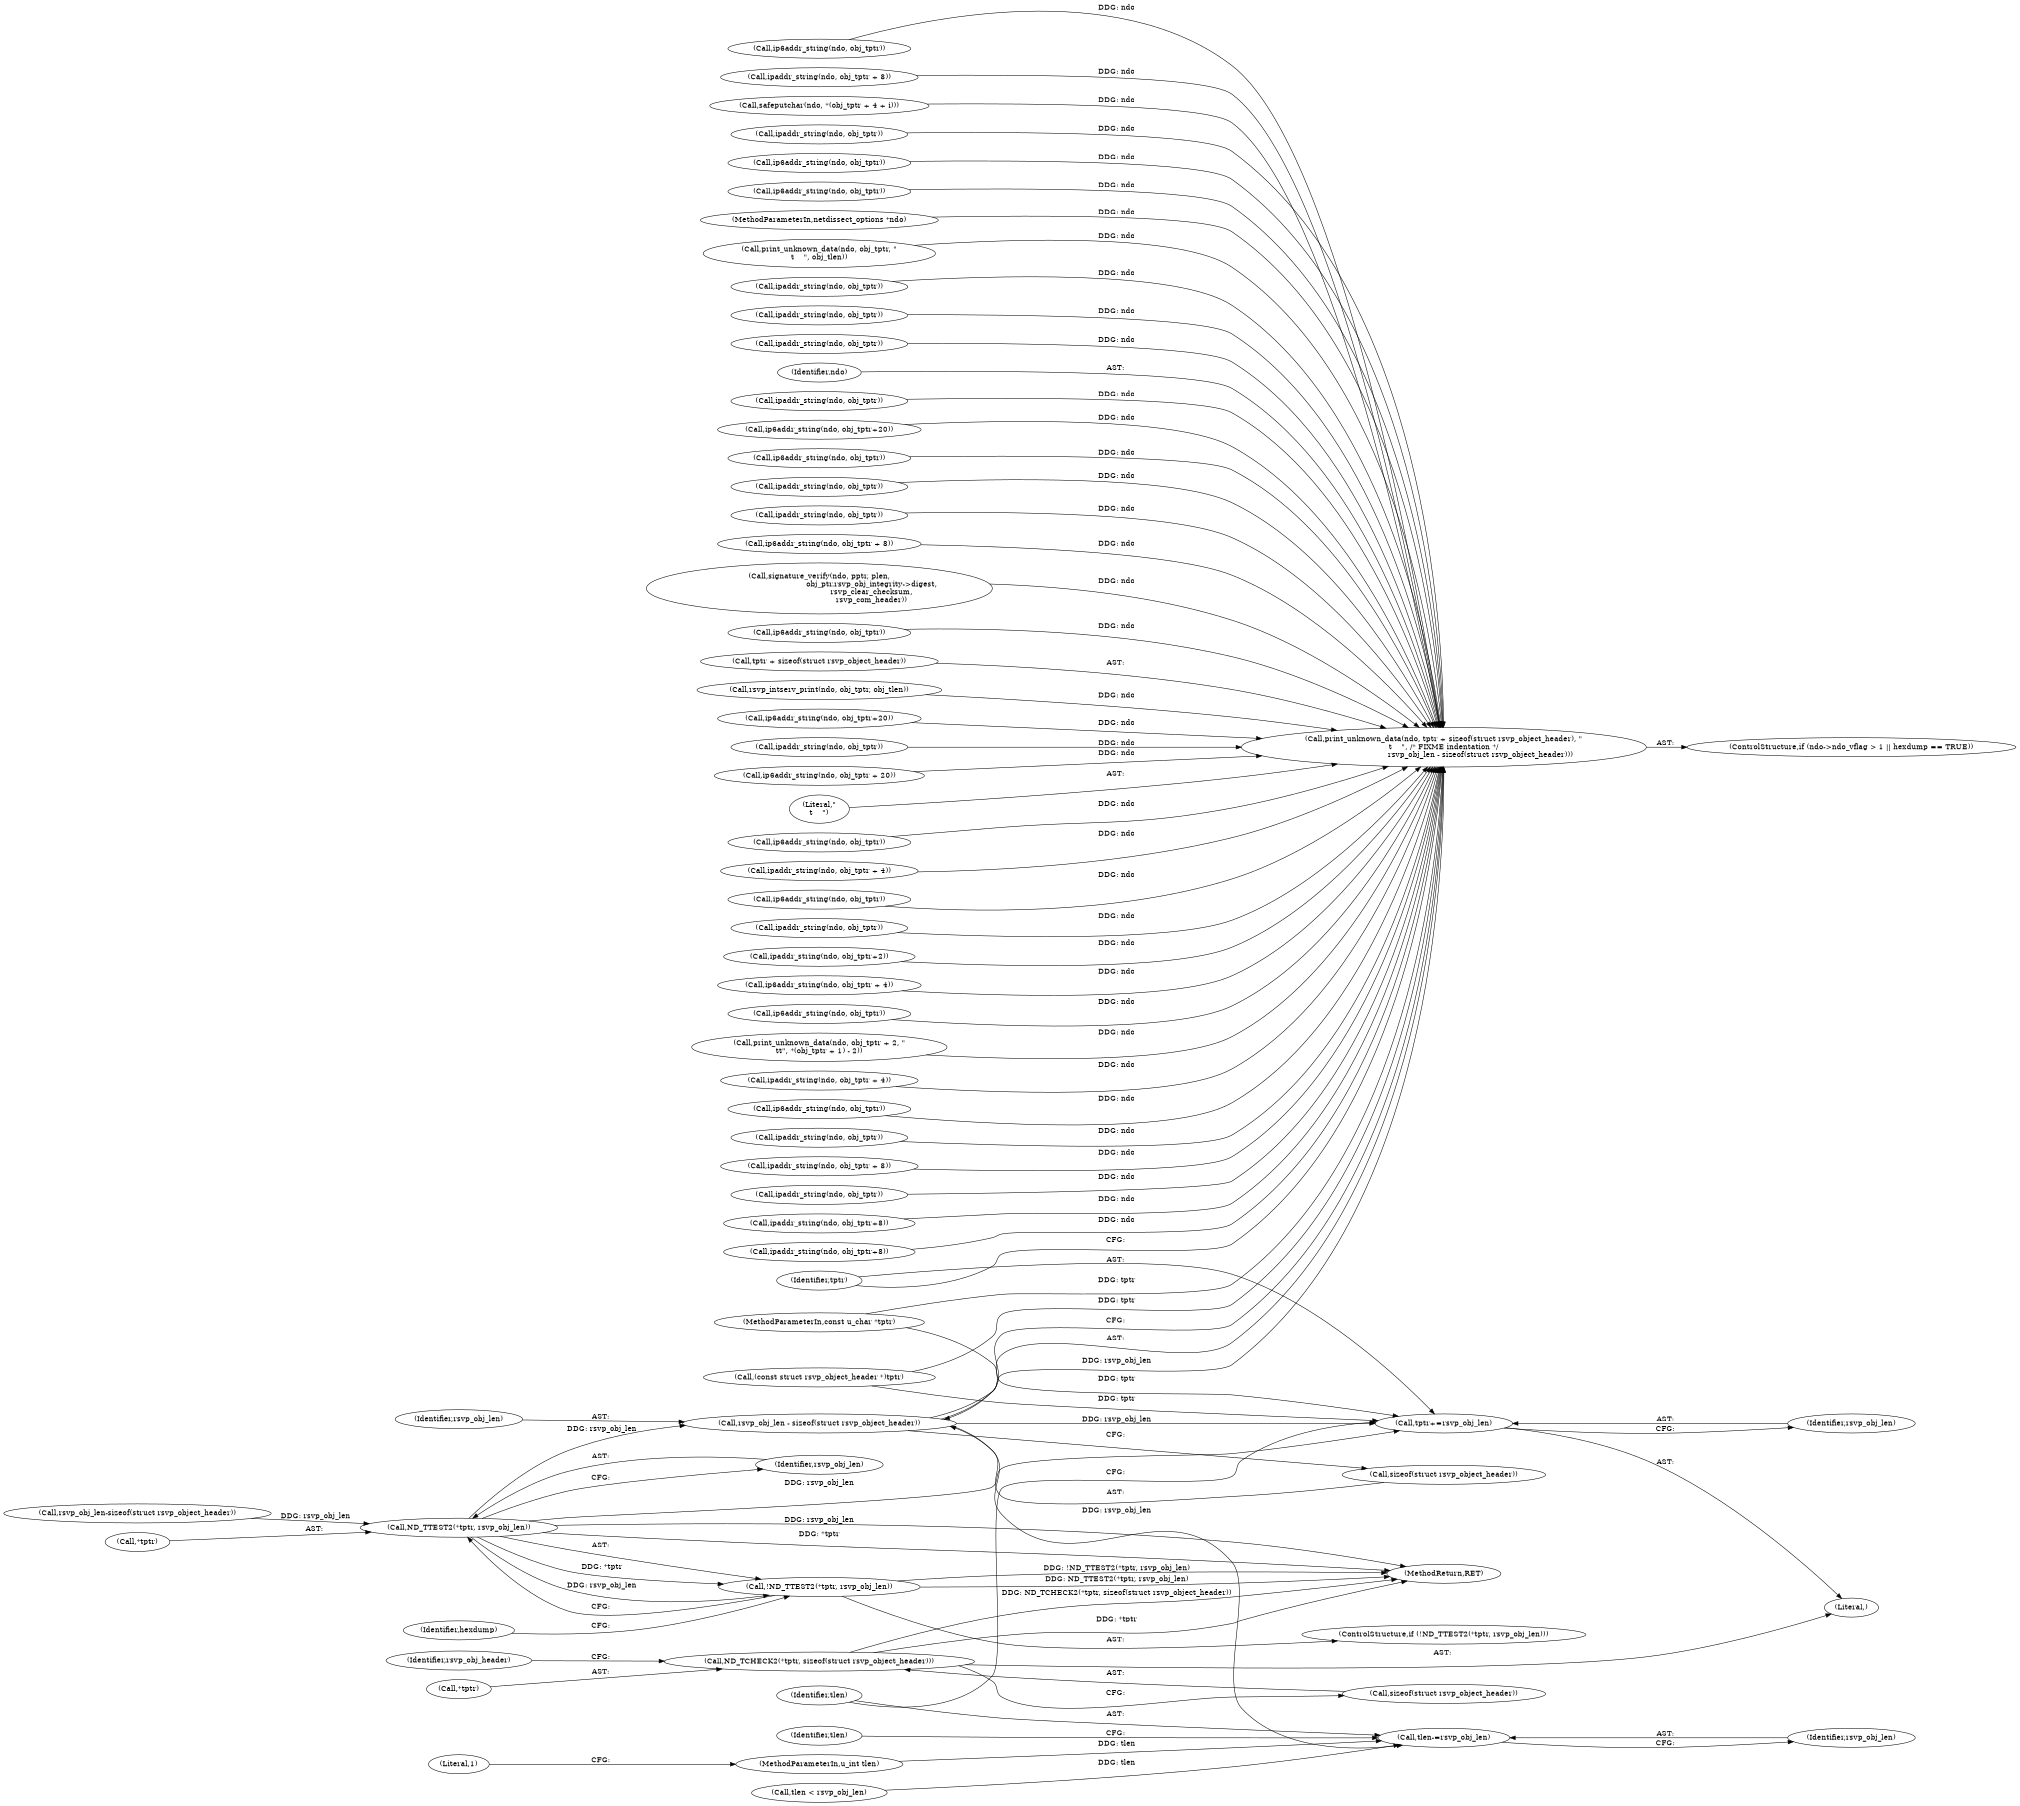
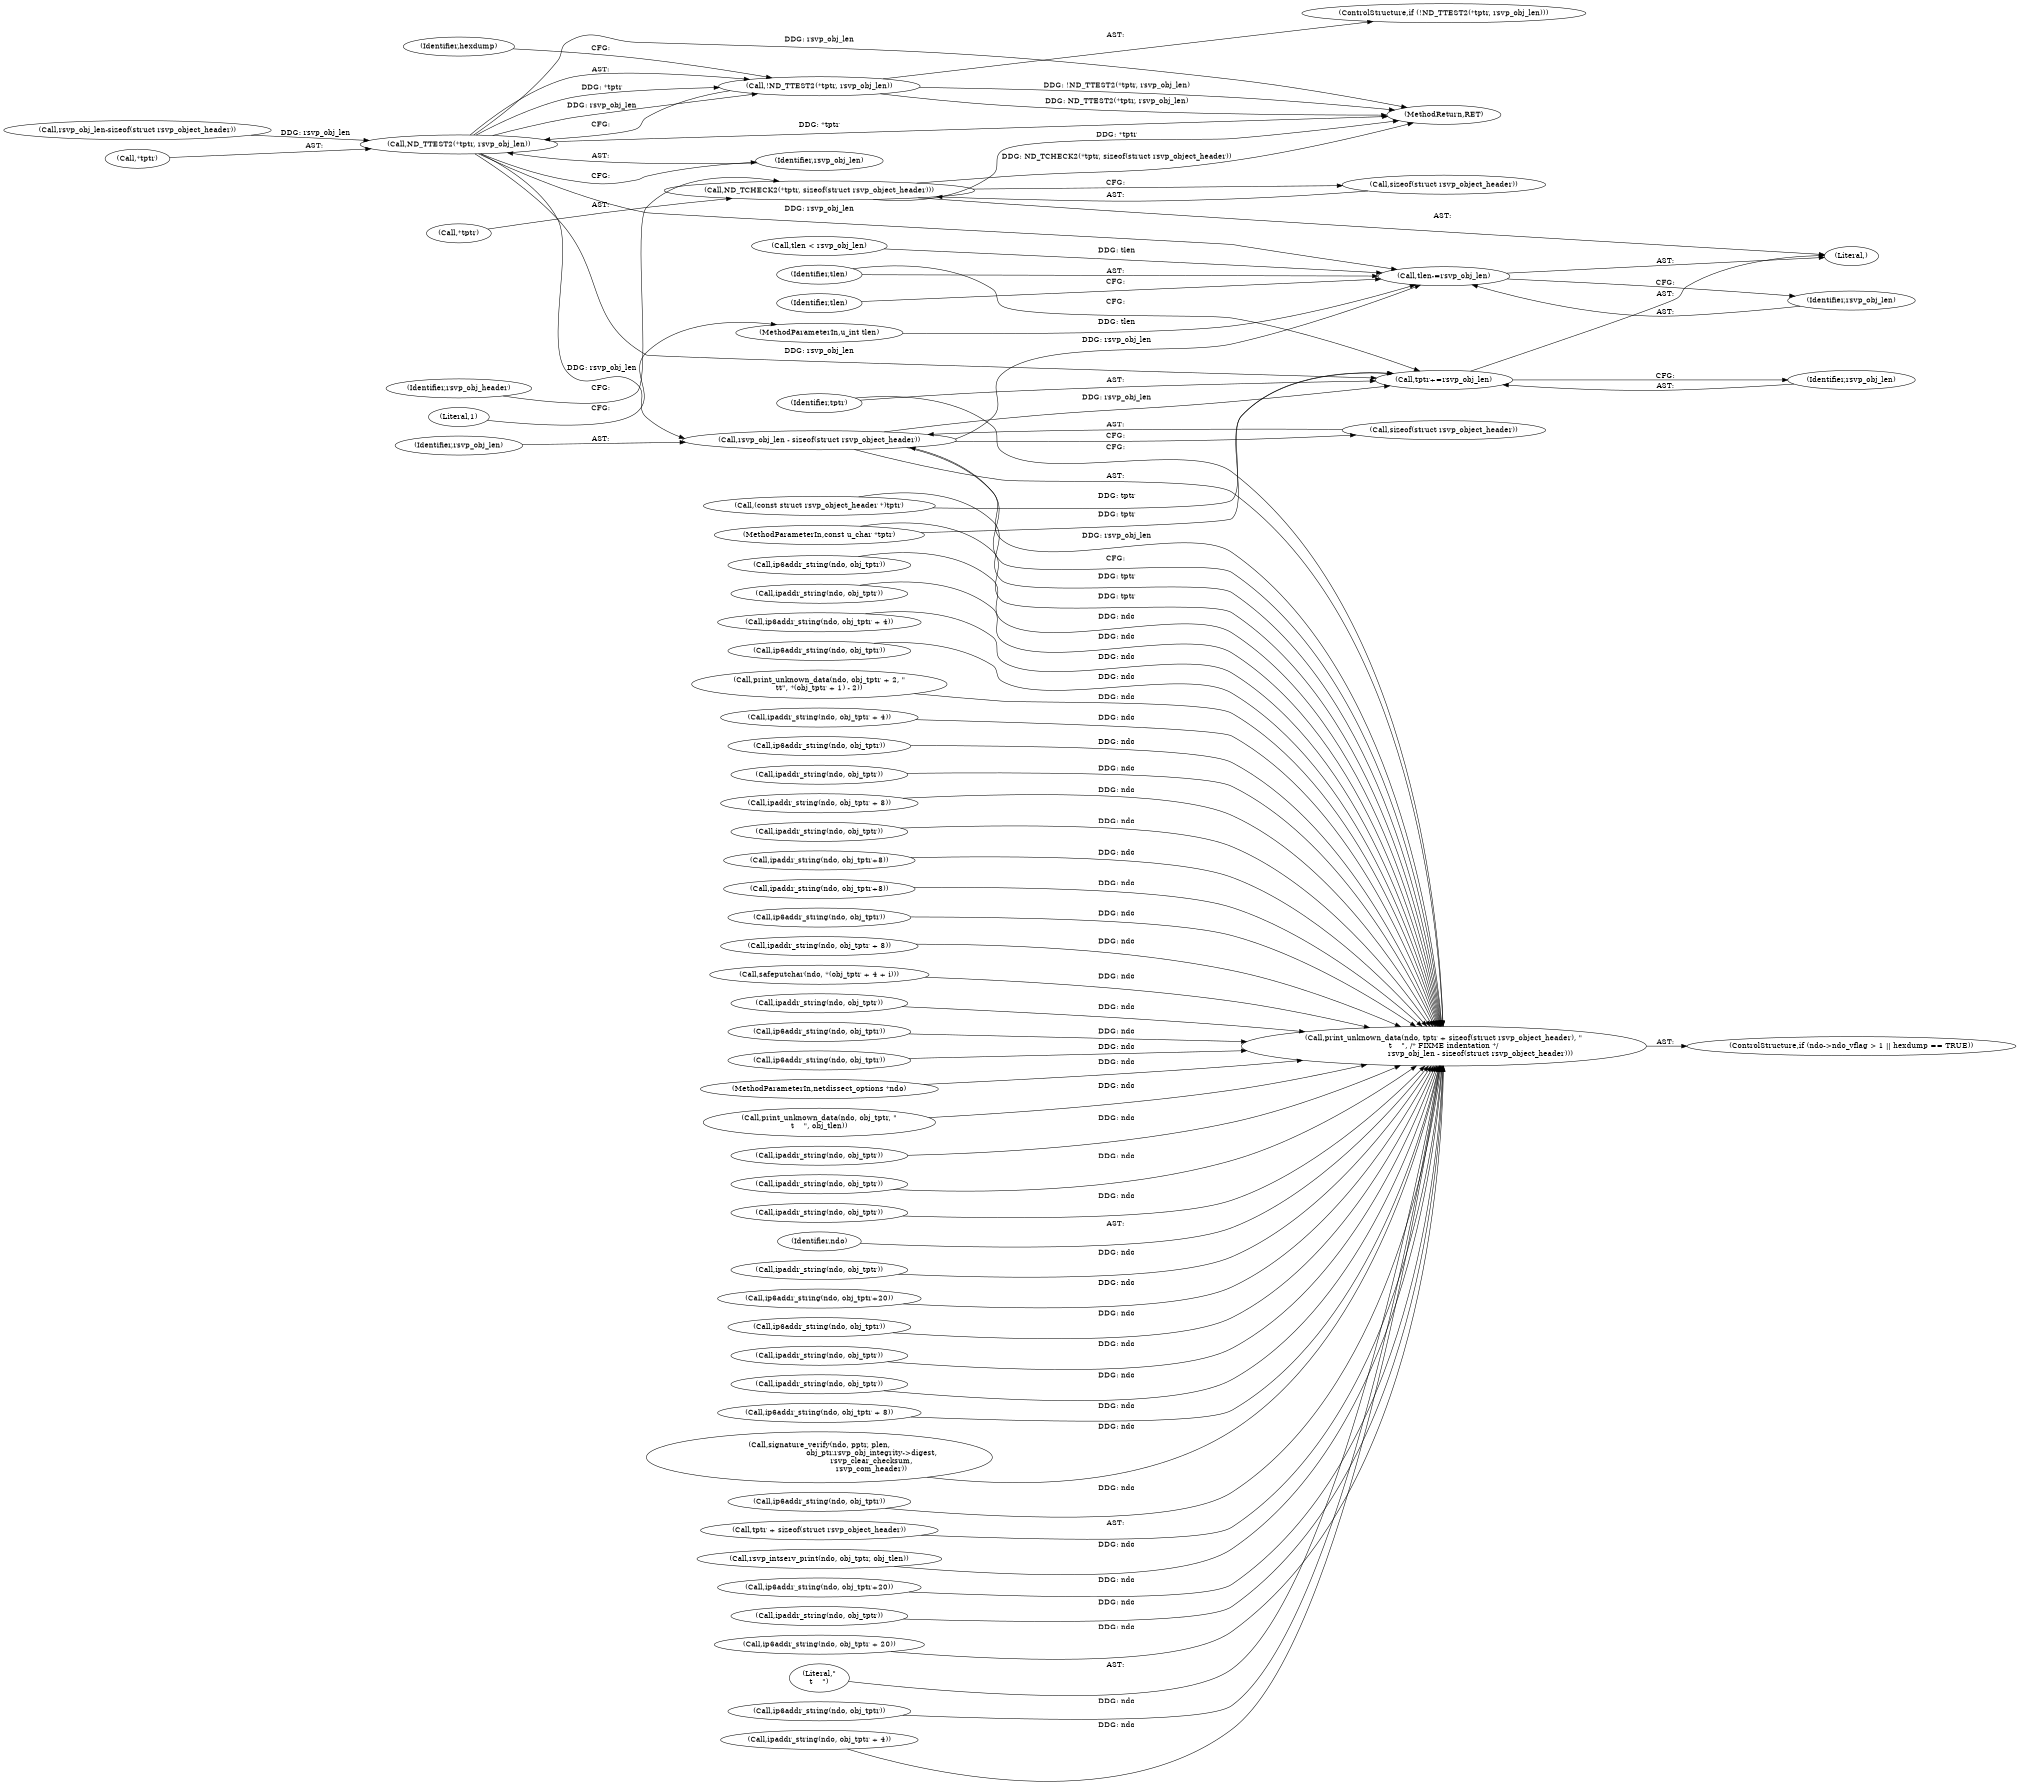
none -> (931, 228)
none -> (1663, 265)
(819, 957) -> none
